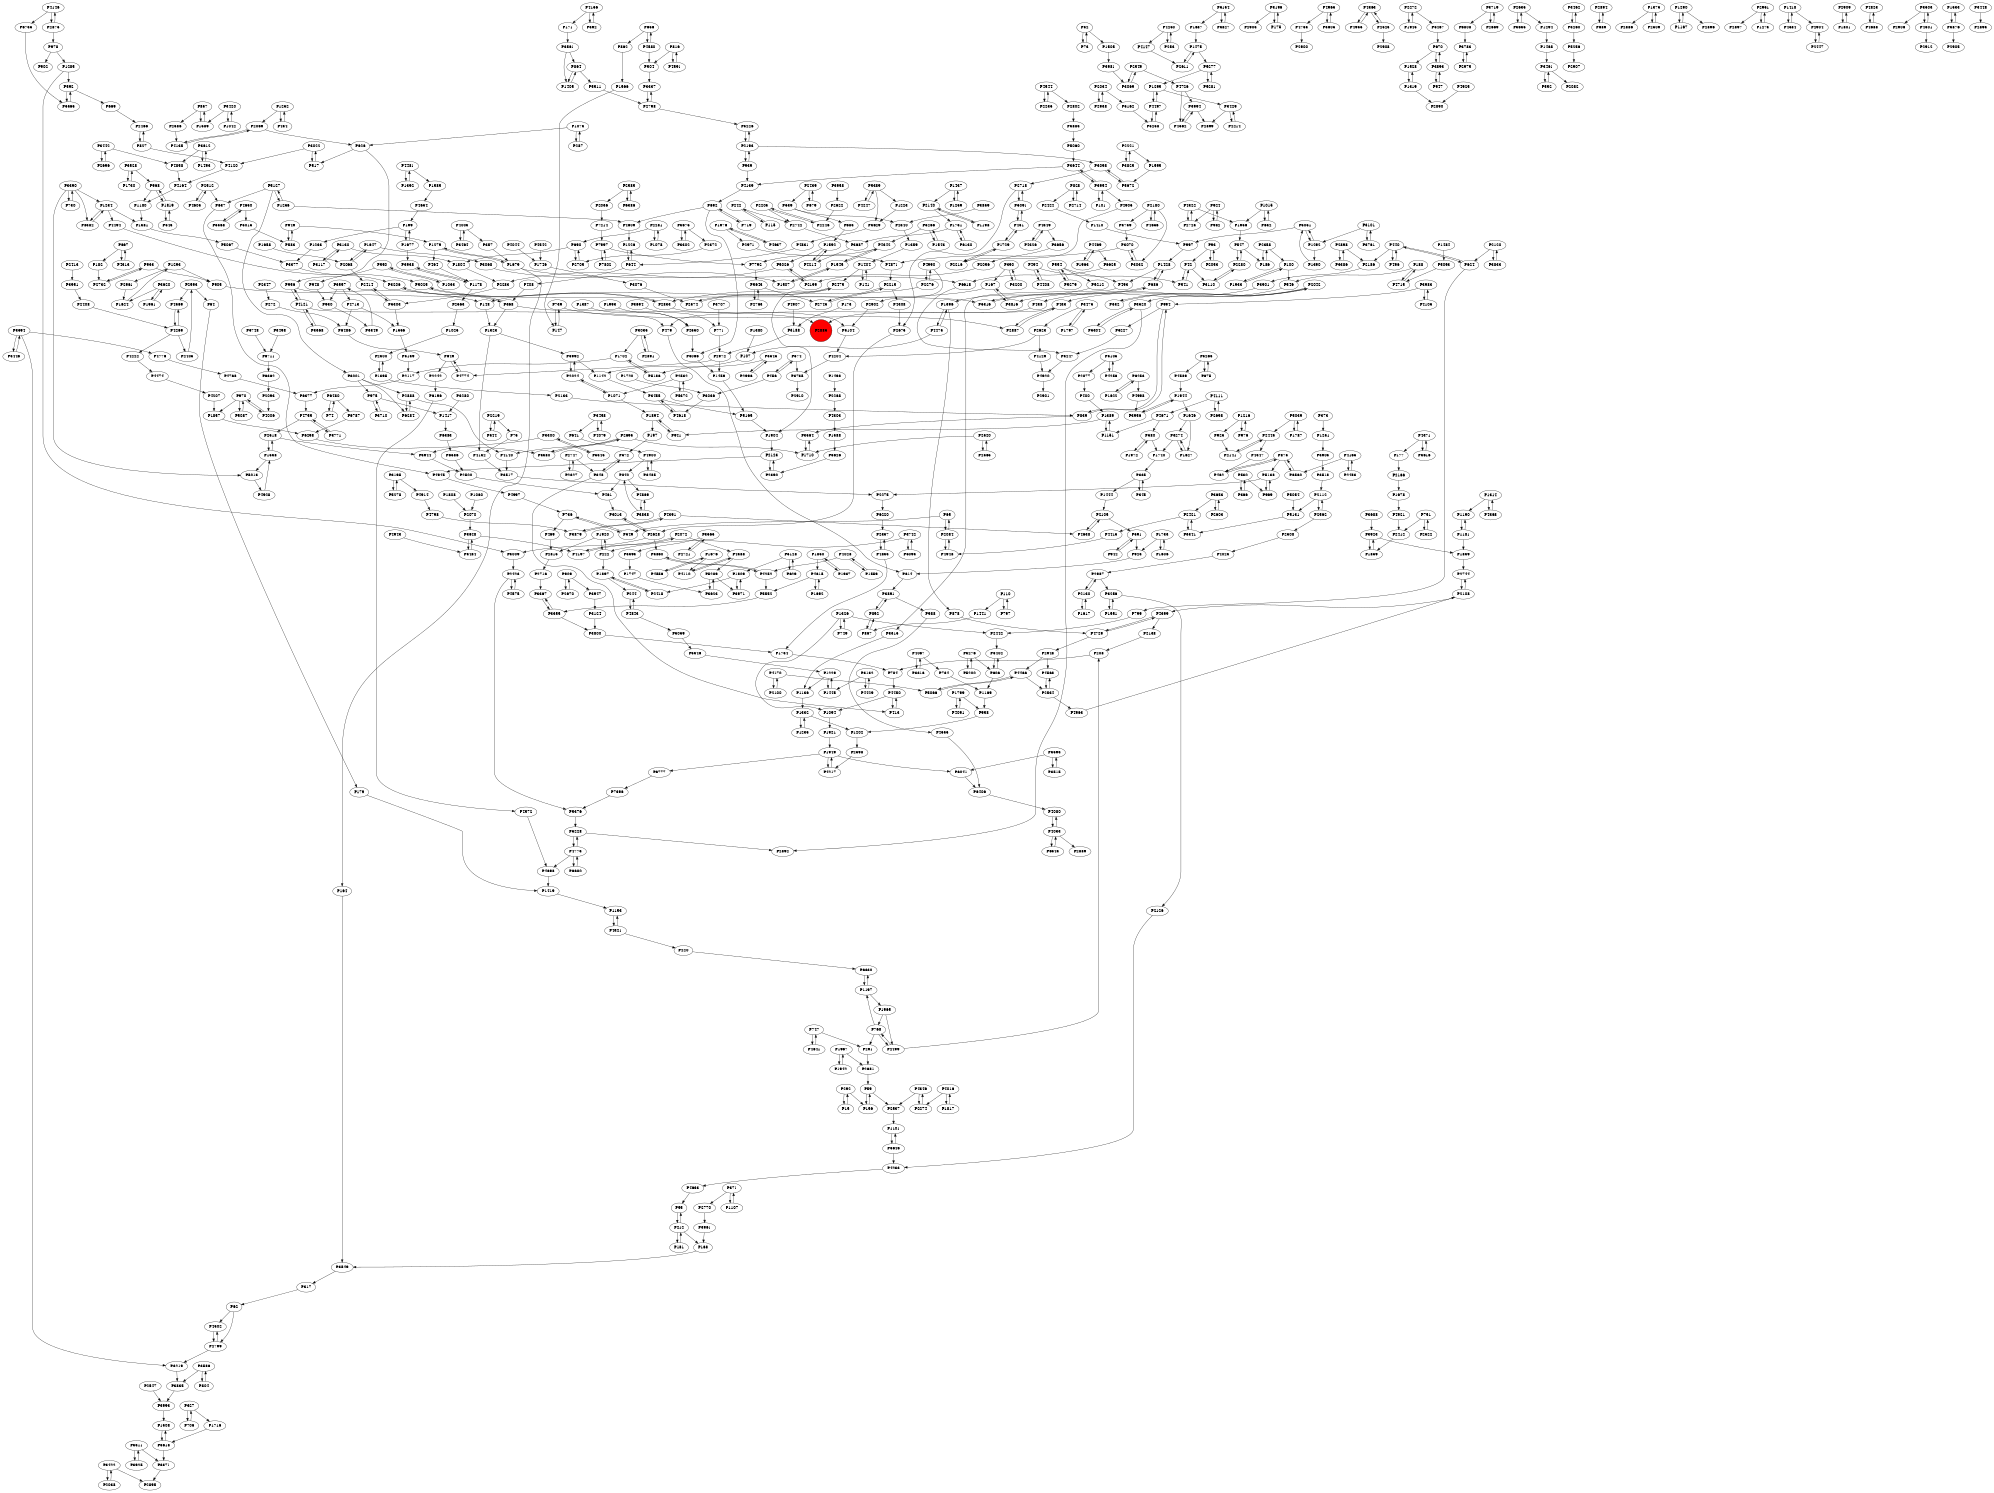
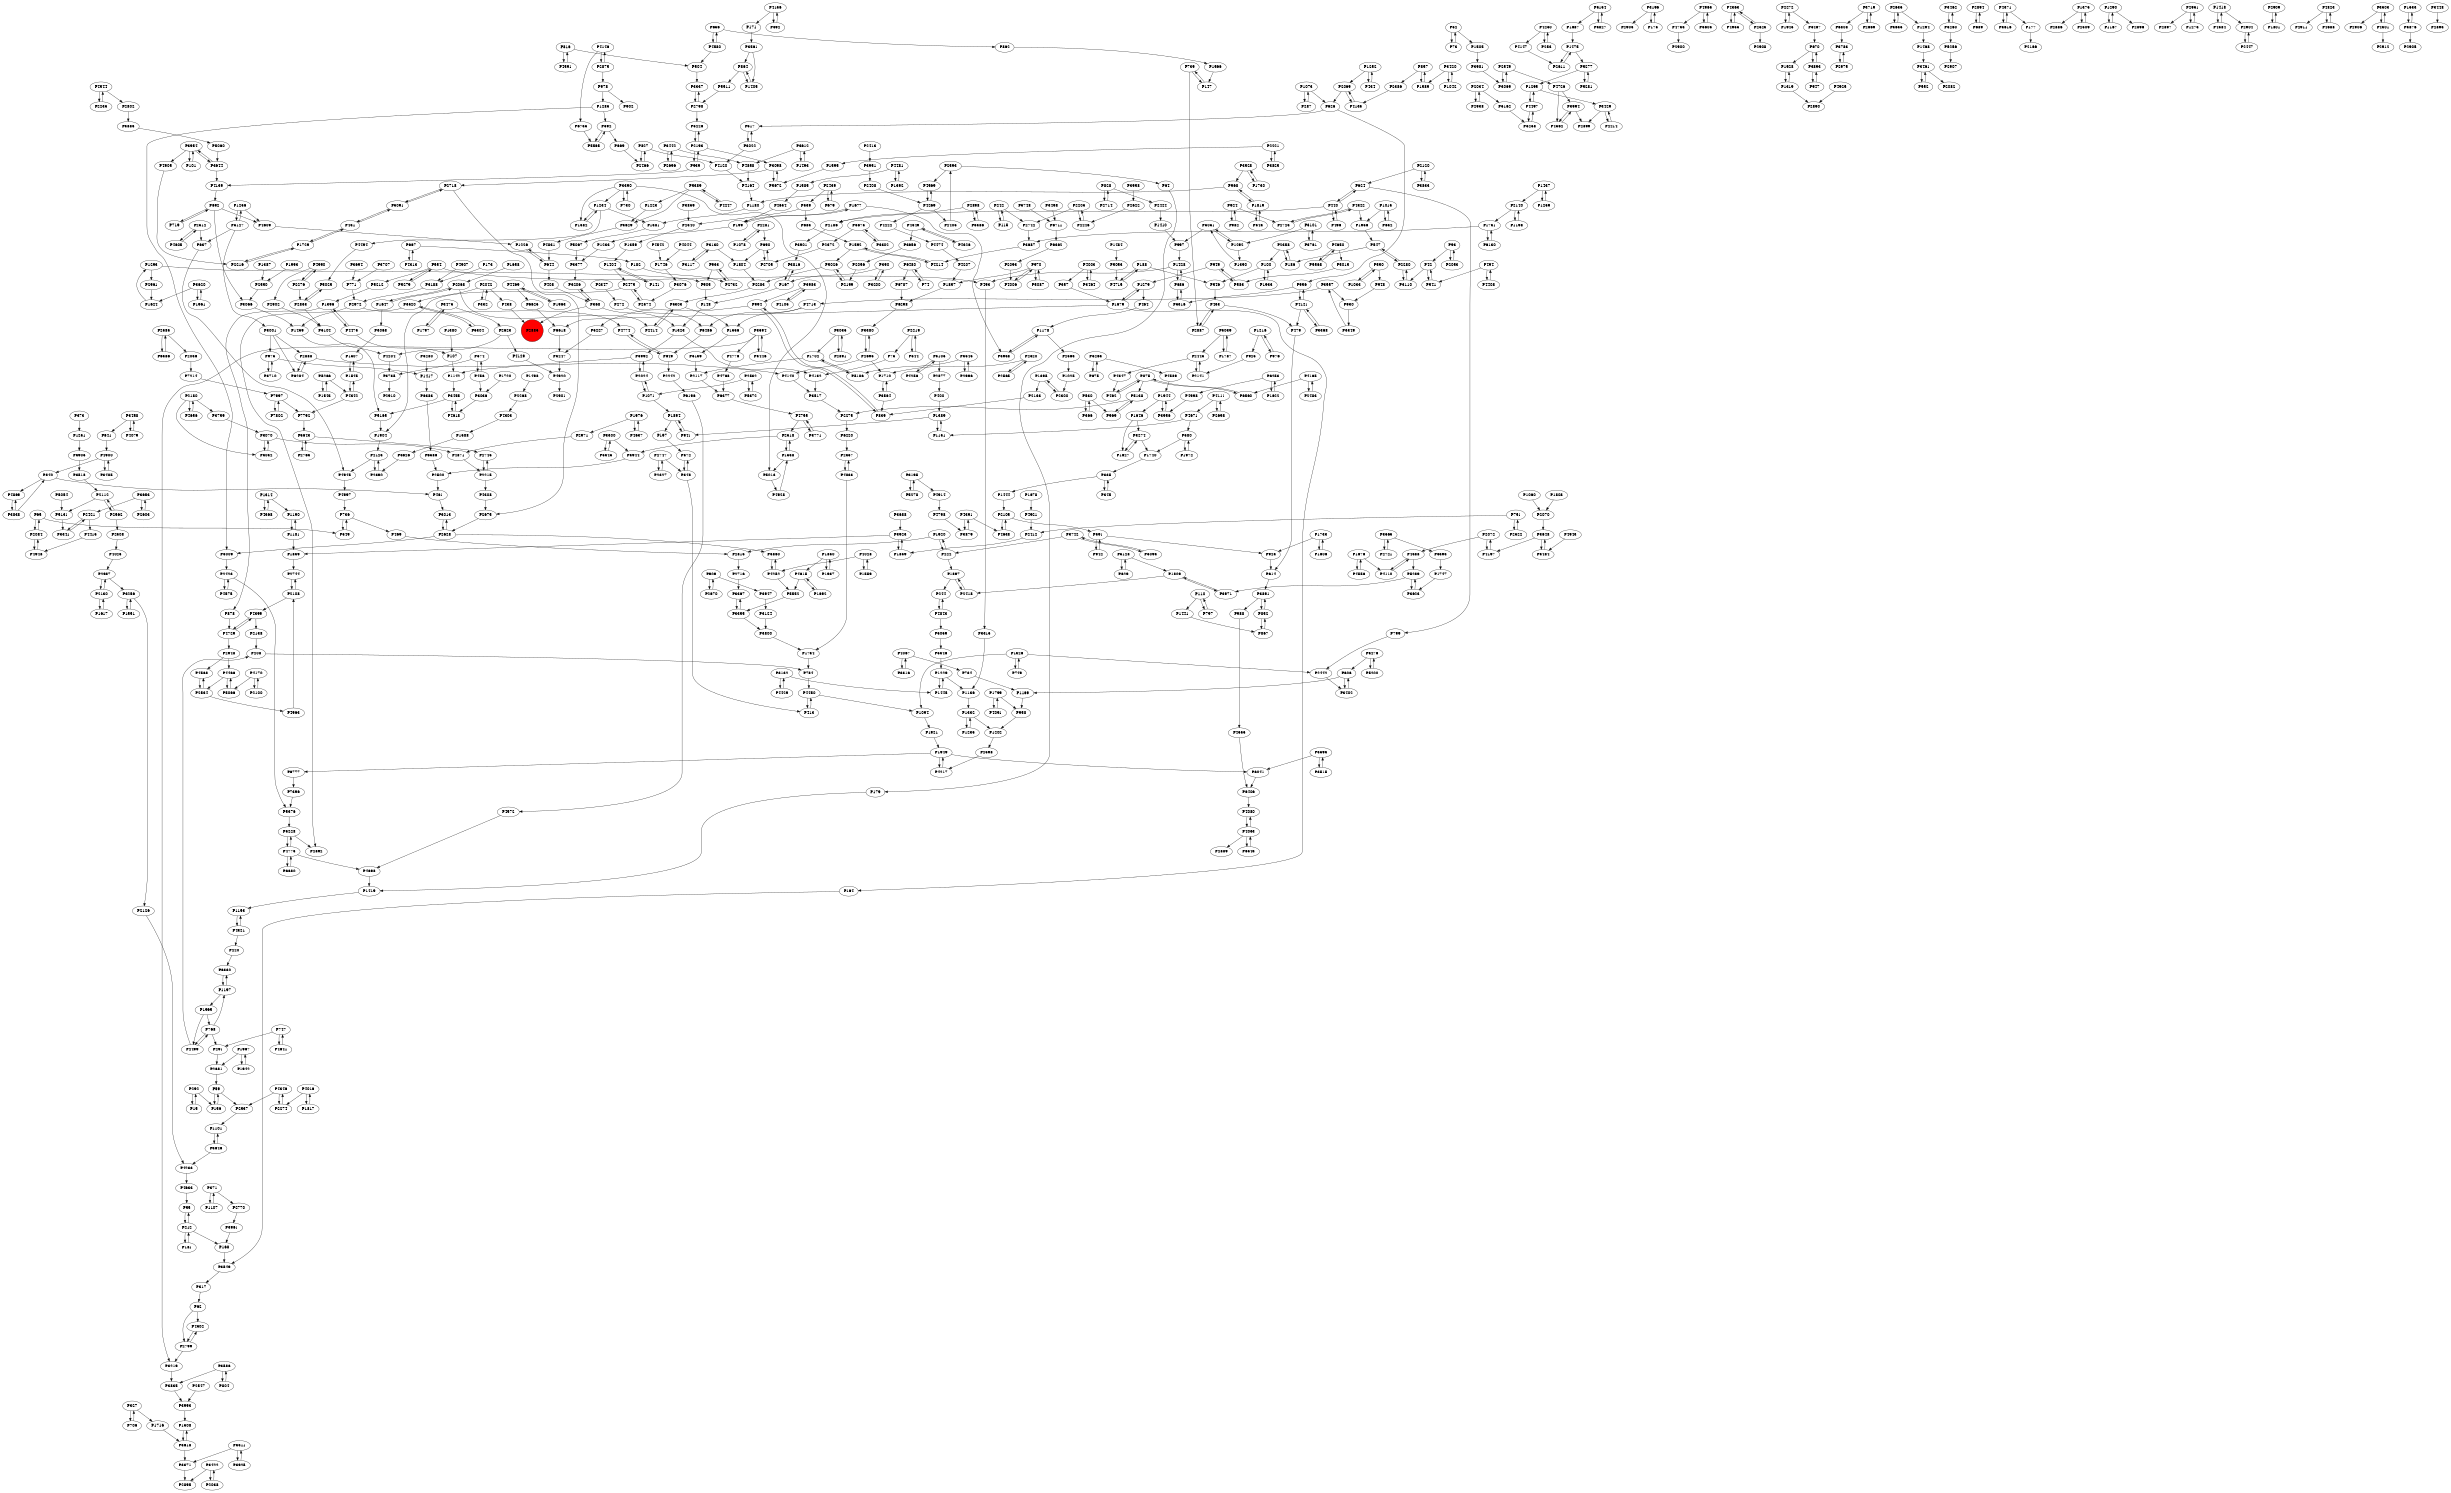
none -> (2301, 28)
(88, 226) -> (581, 226)
(945, 421) -> (883, 405)
(1399, 484) -> none
